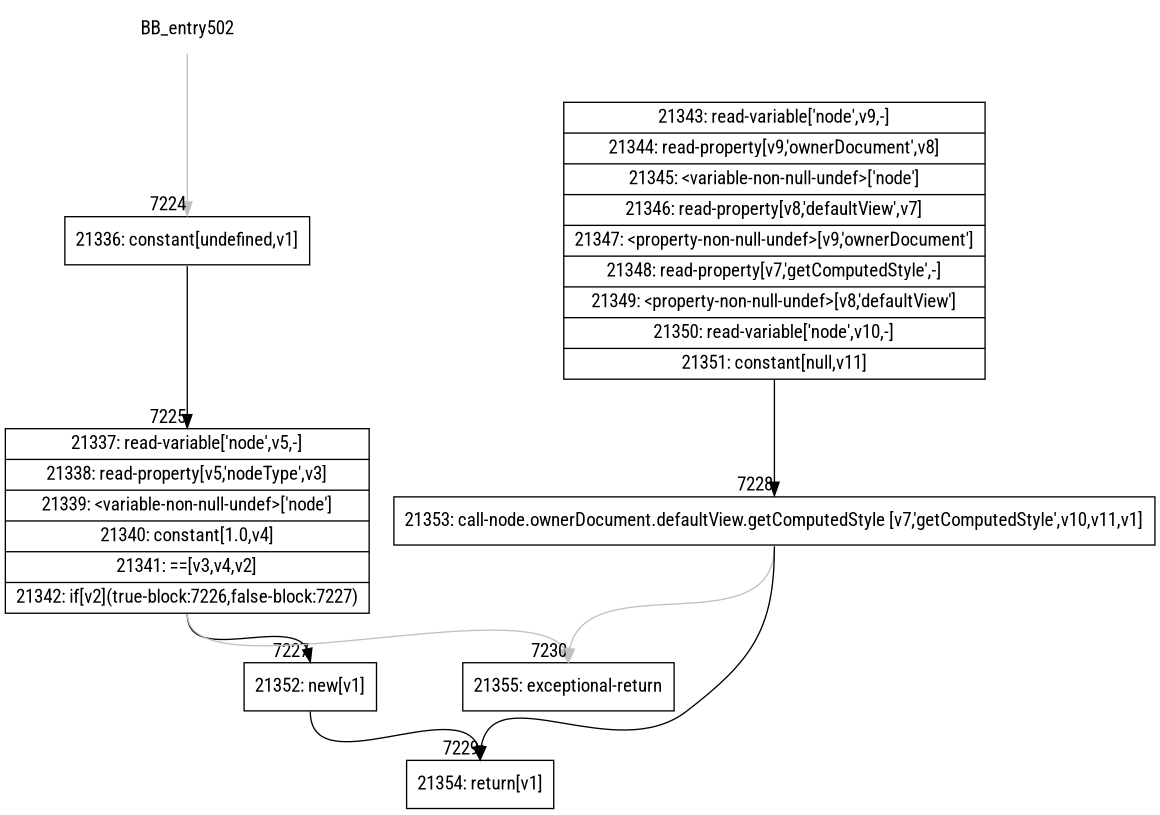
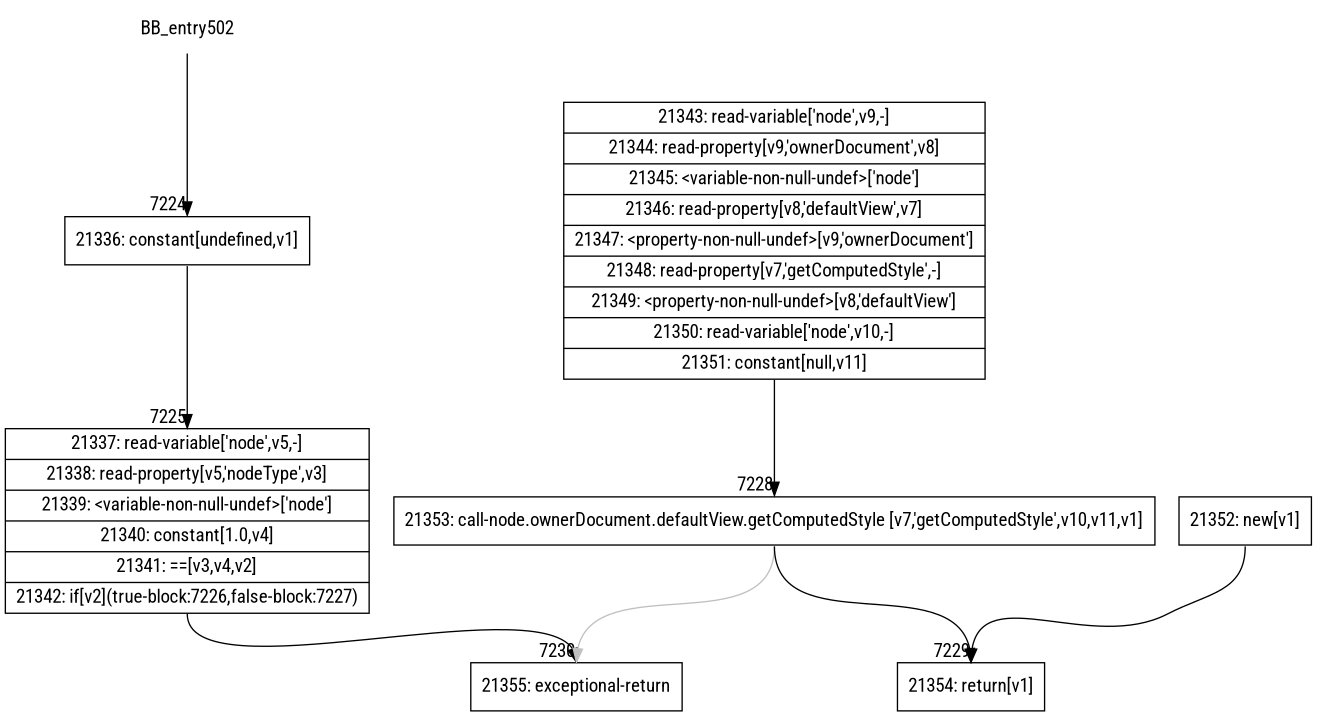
(187, 128) -> (187, 128)
(266, 637) -> none
(372, 639) -> (375, 639)
